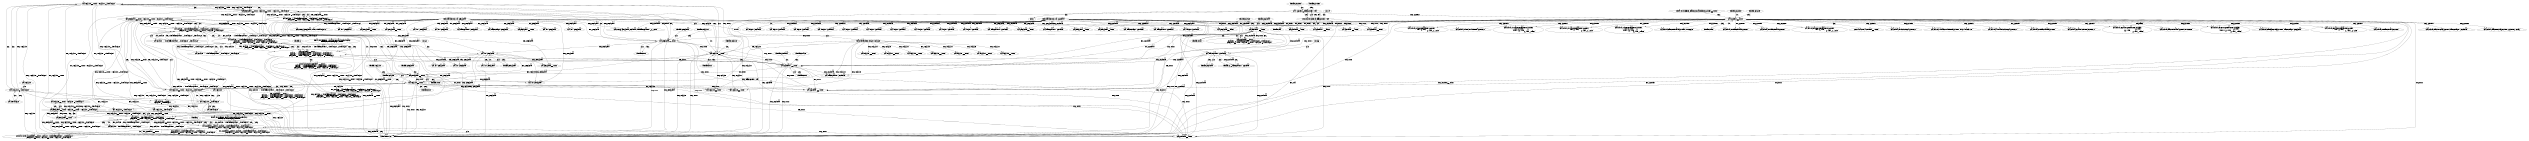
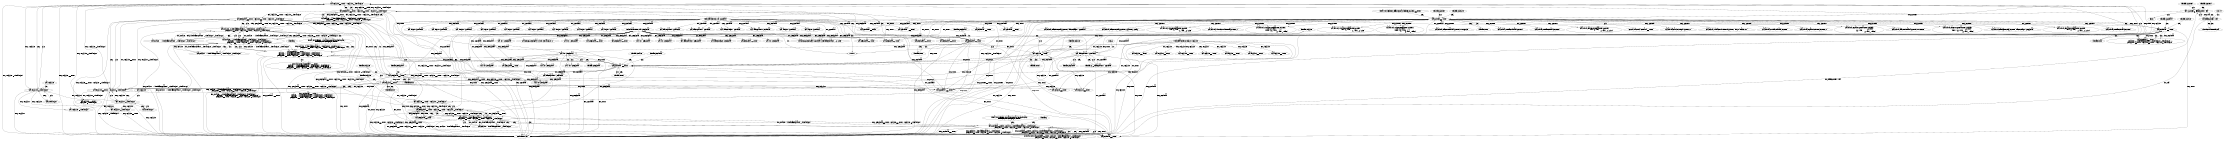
(1316, 19) -> (2210, 19)
(343, 24) -> (585, 36)
(483, 24) -> (701, 36)
(2139, 24) -> (1872, 24)
(1277, 30) -> (2210, 30)
(2003, 30) -> none
(785, 35) -> (1015, 45)
(425, 41) -> none
